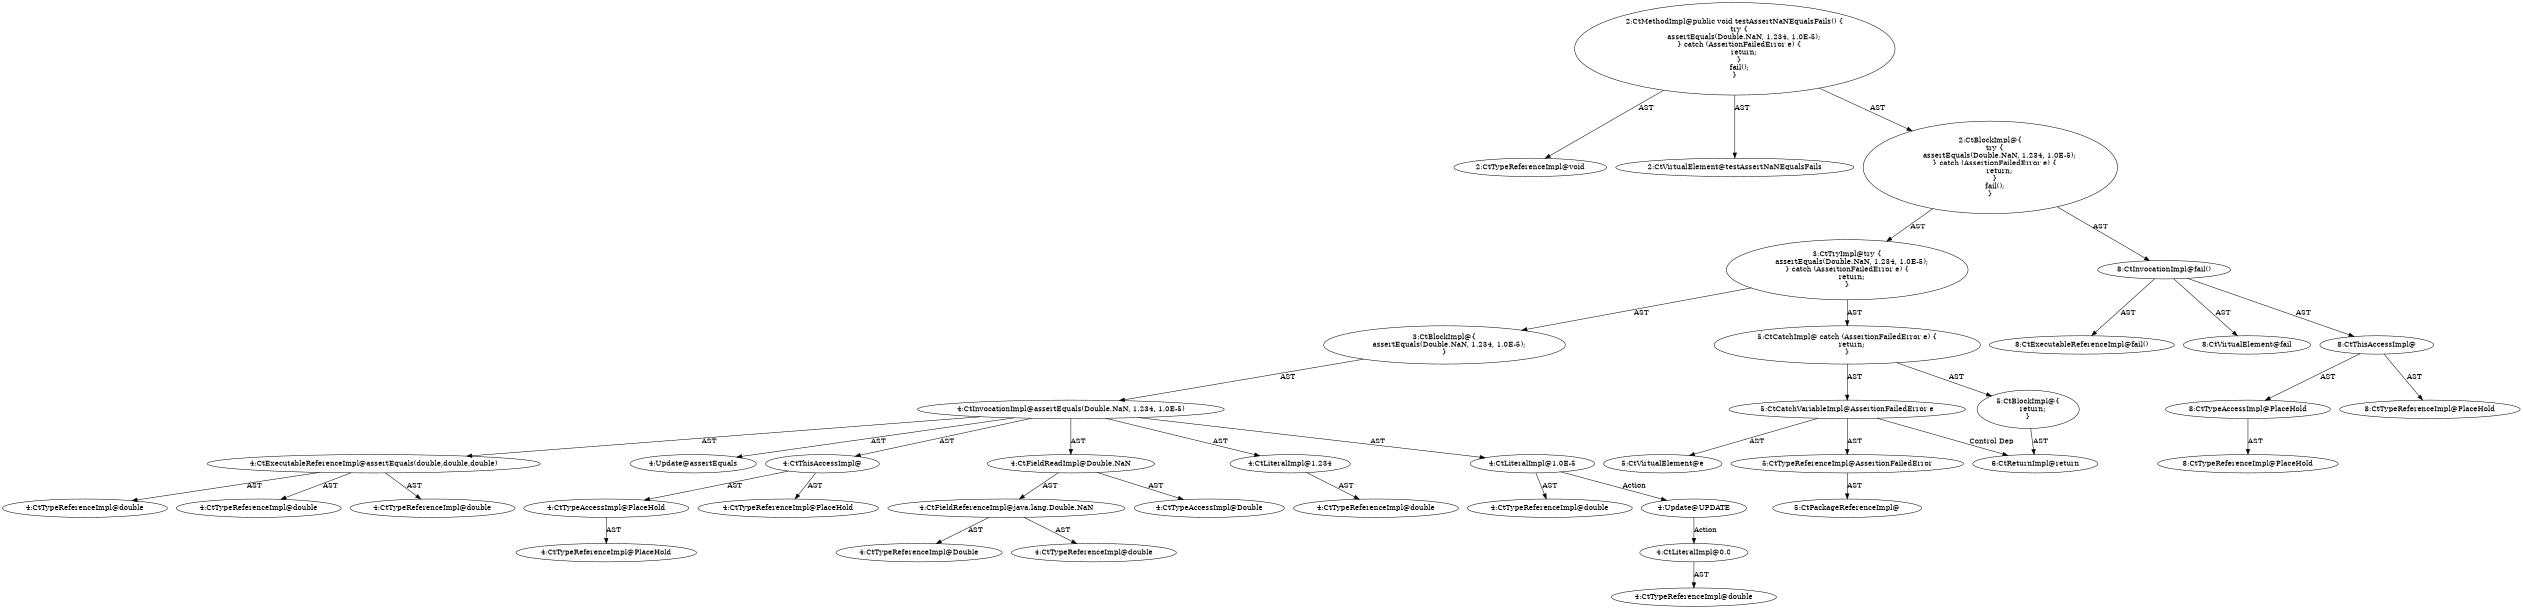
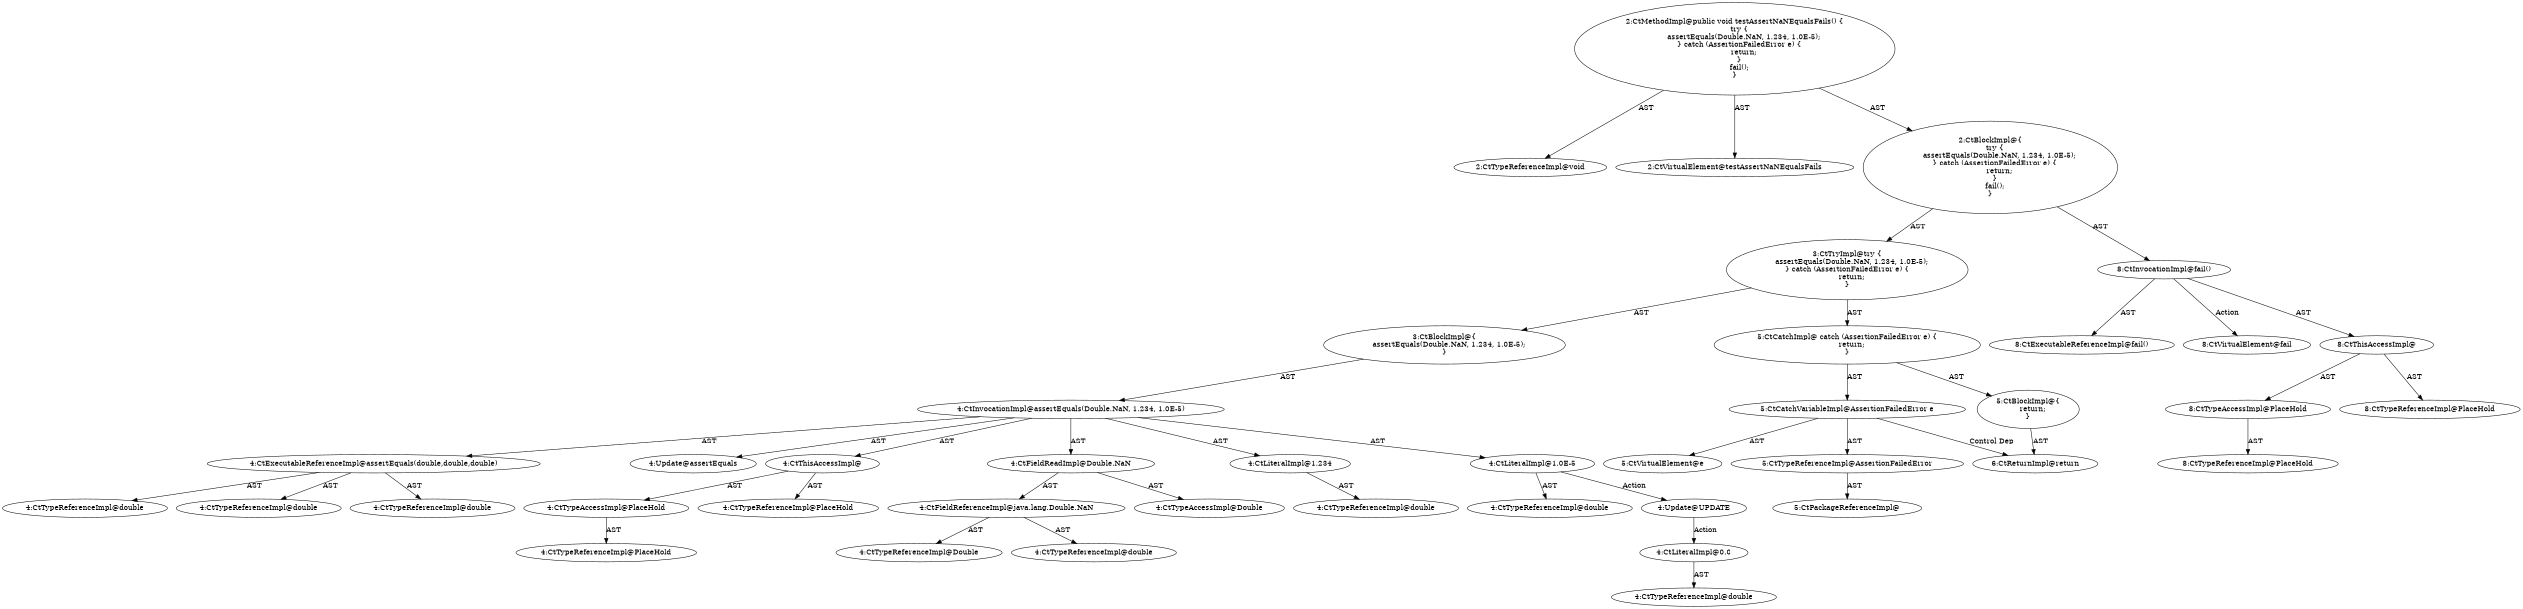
(2223, 313) -> (2228, 313)
